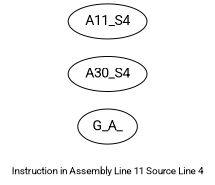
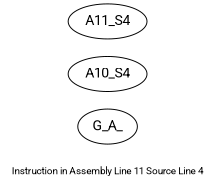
(108, 74) -> (108, 74)
